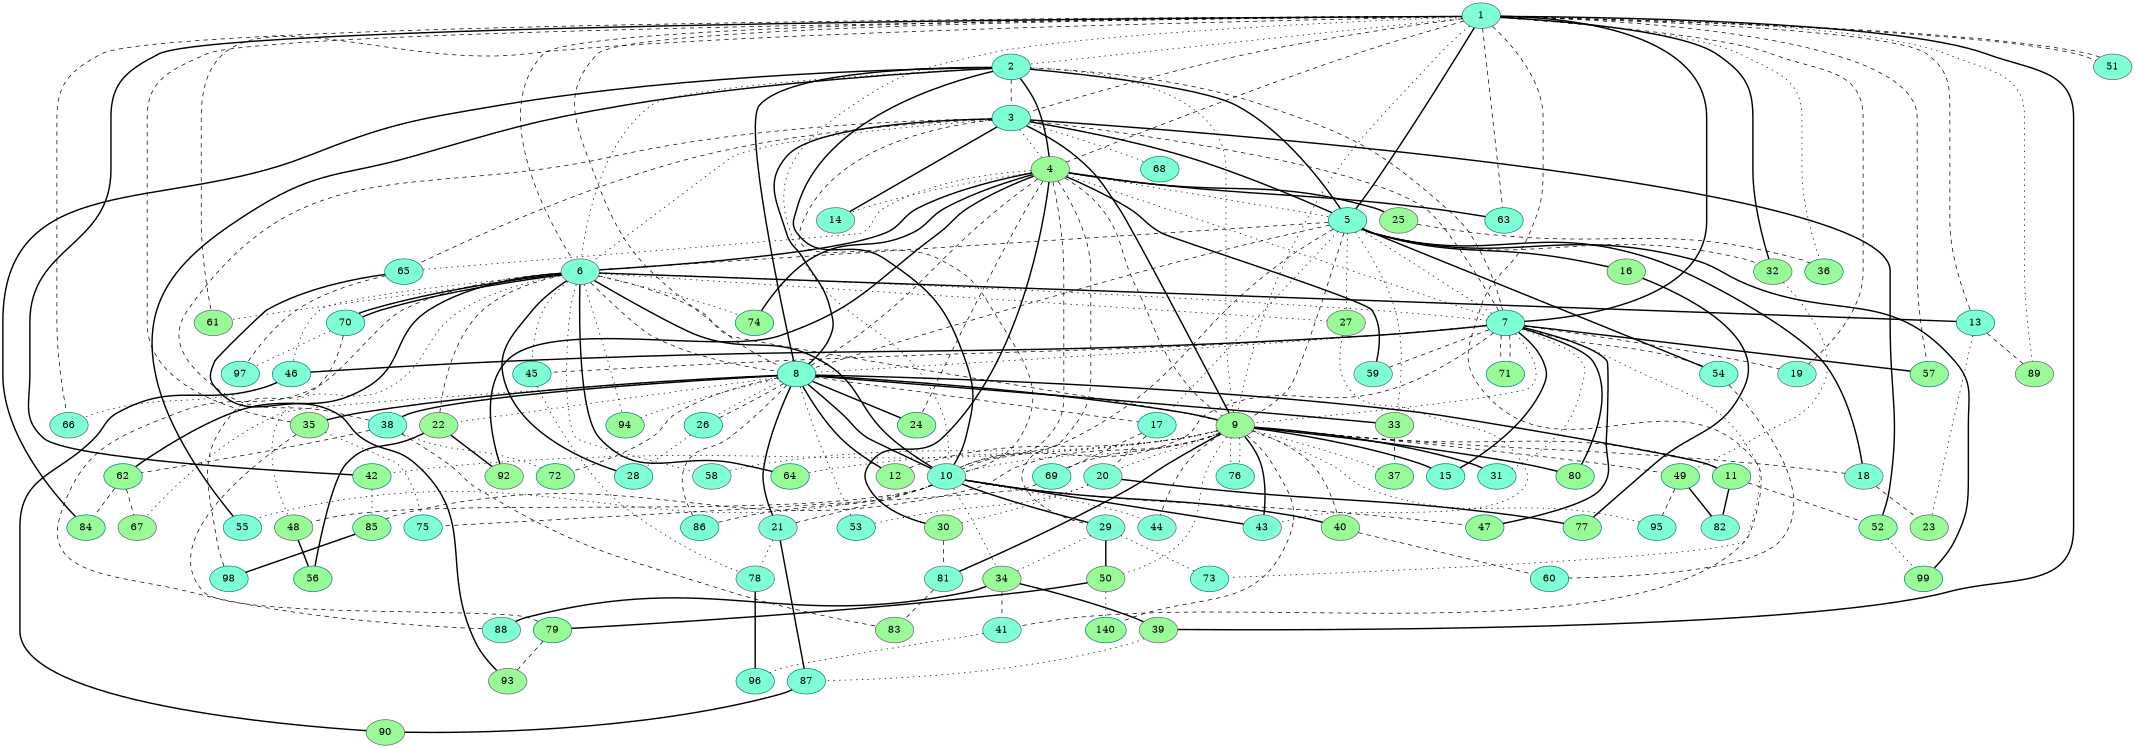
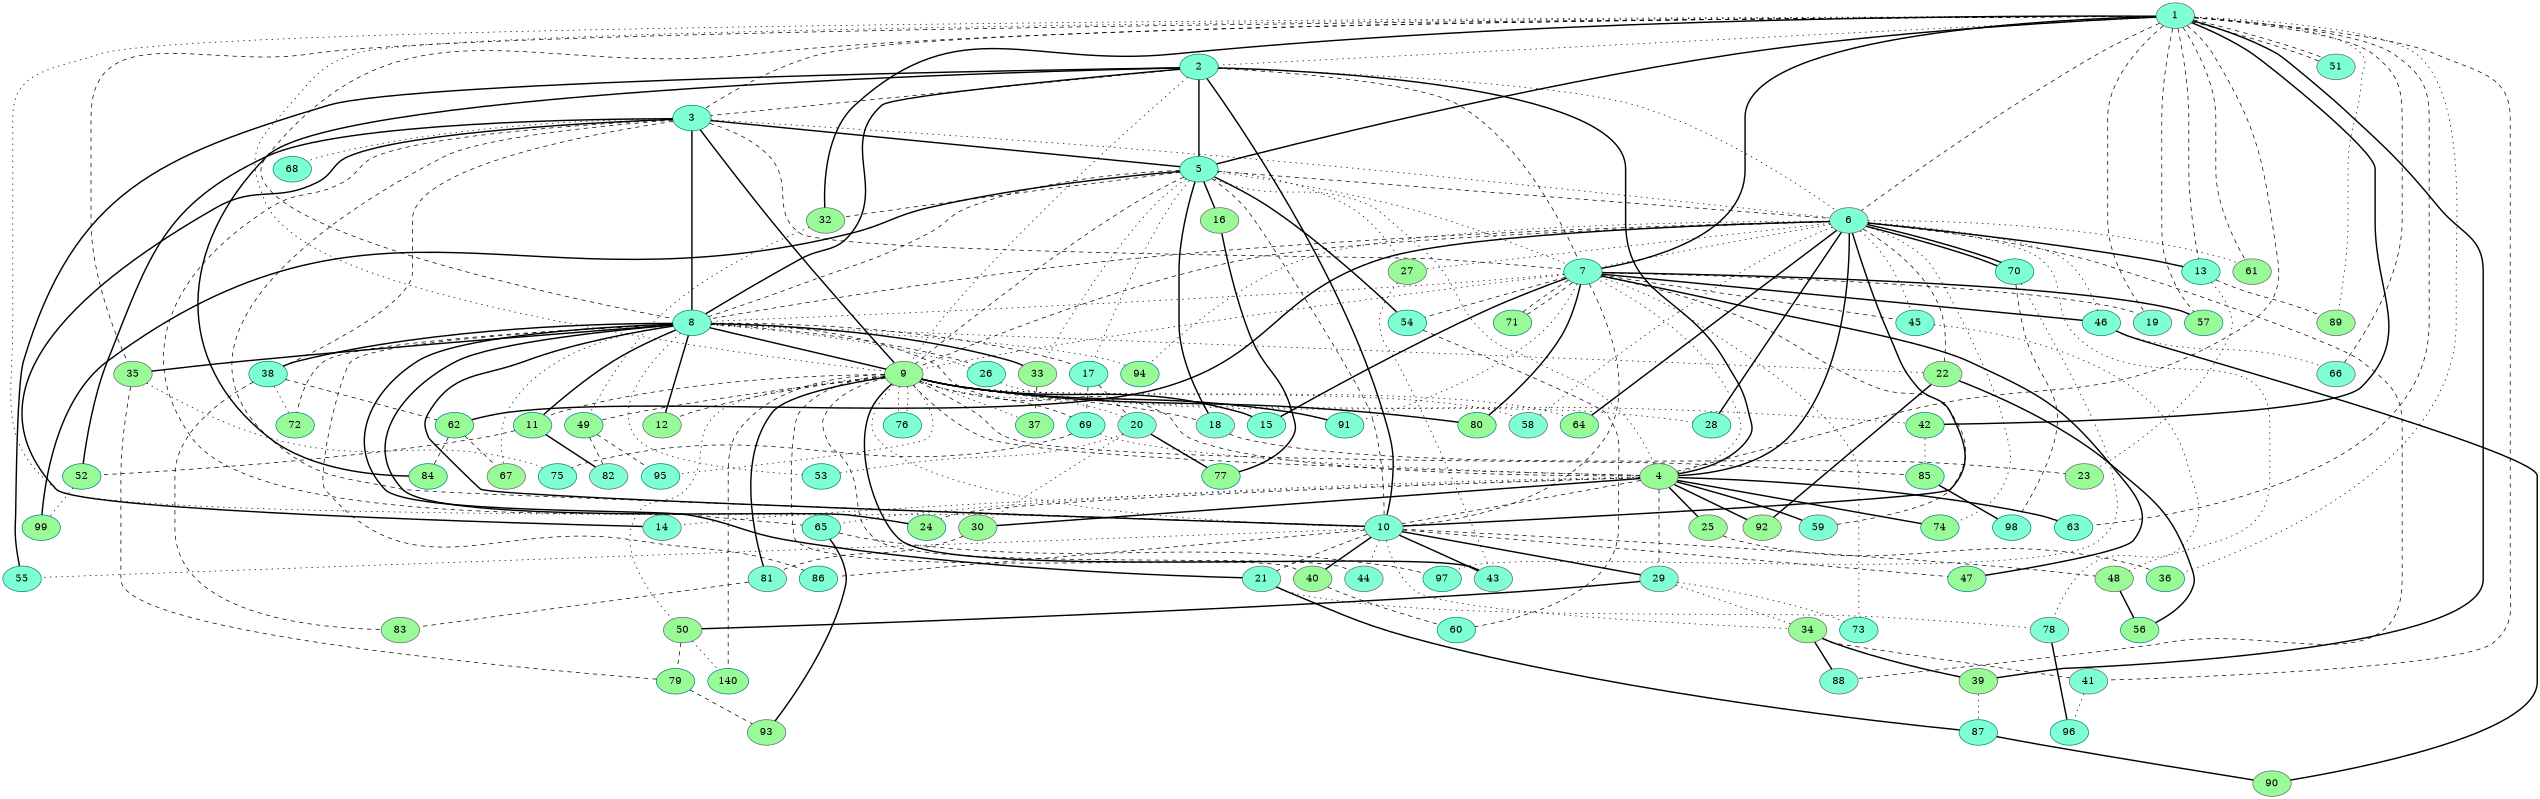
(1031, 144) -> (1369, 465)
(1497, 476) -> (1345, 425)
(1700, 502) -> (596, 451)
(830, 611) -> (679, 656)
